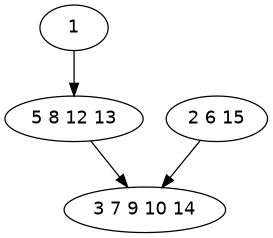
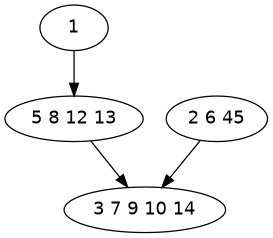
(217, 119) -> (217, 119)
